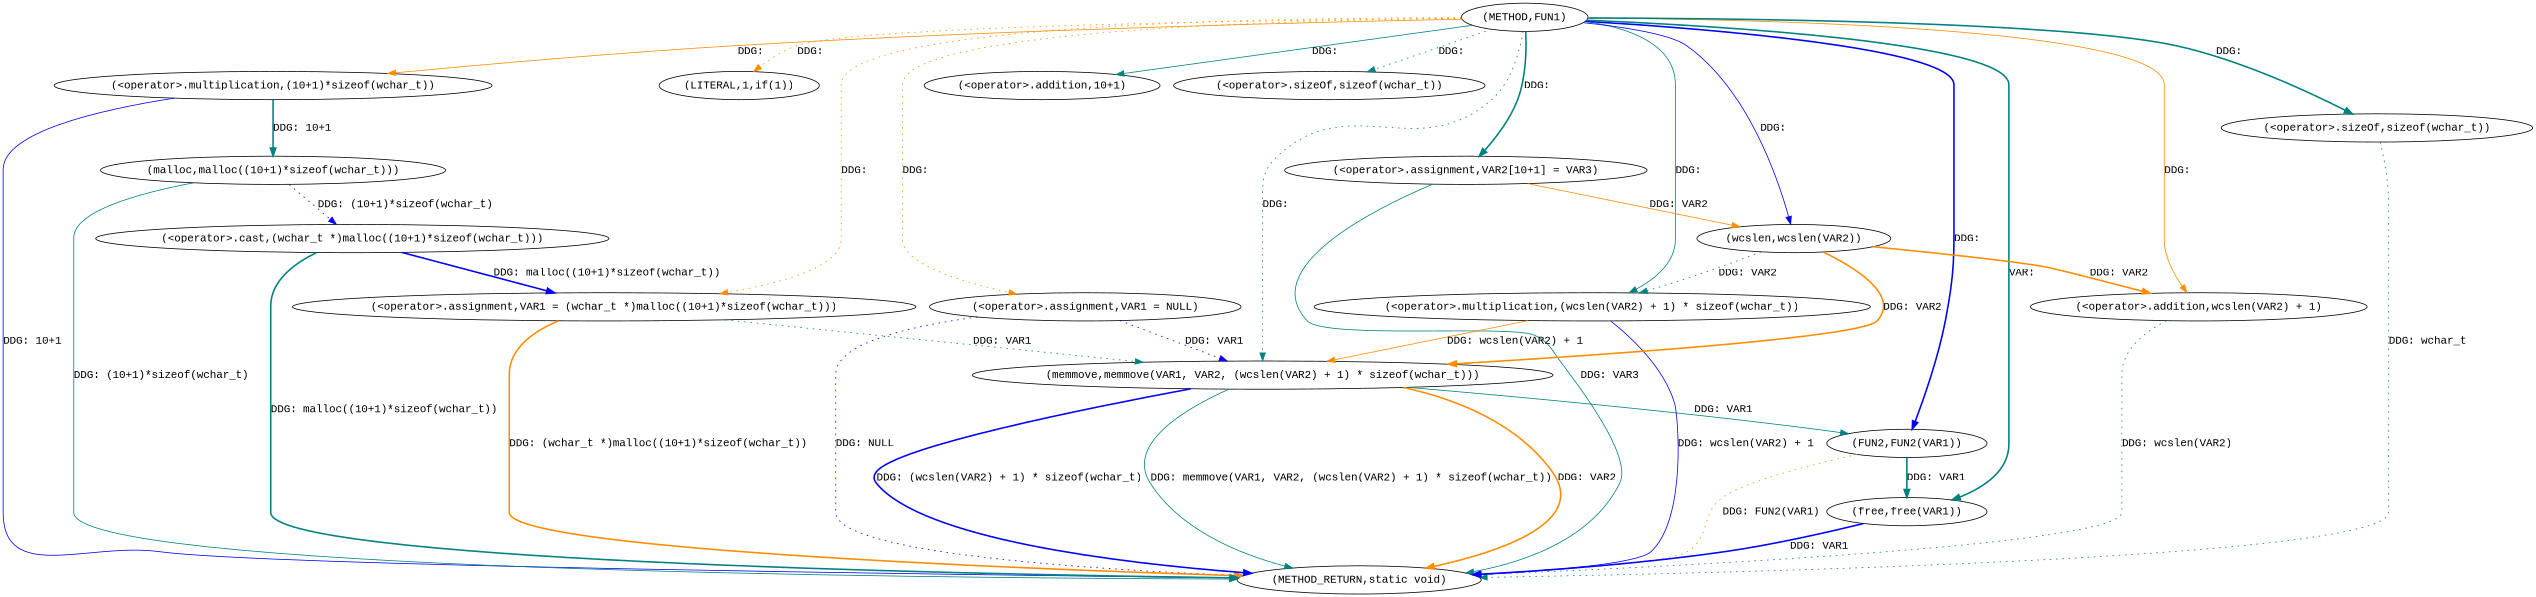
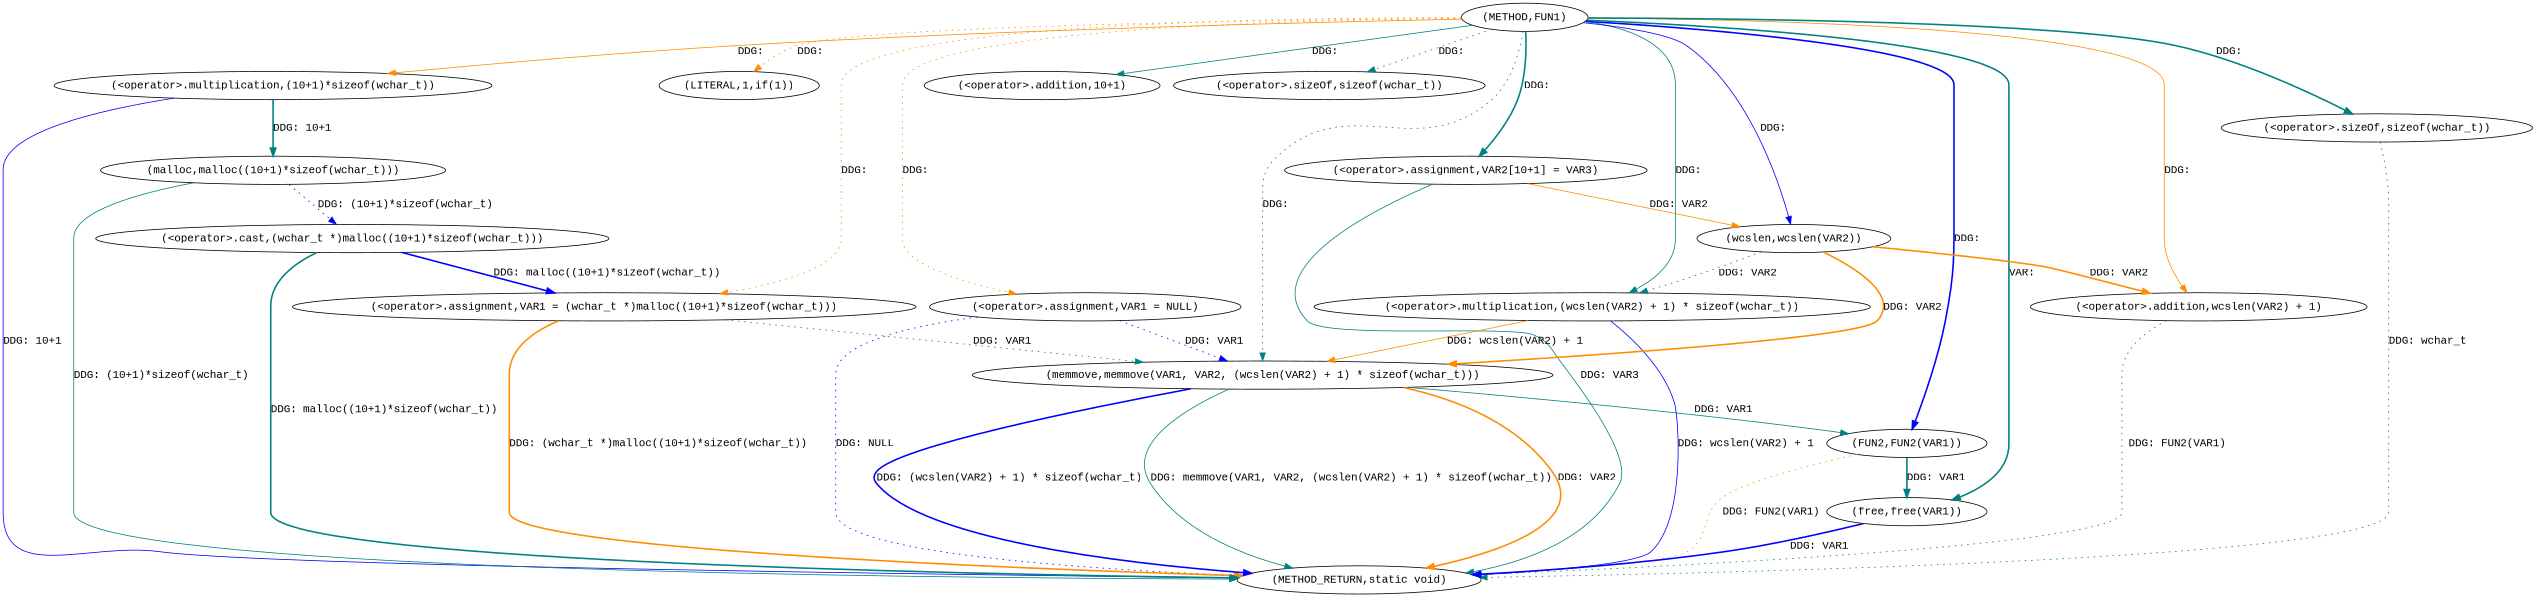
(2177, 443) -> (2177, 443)
